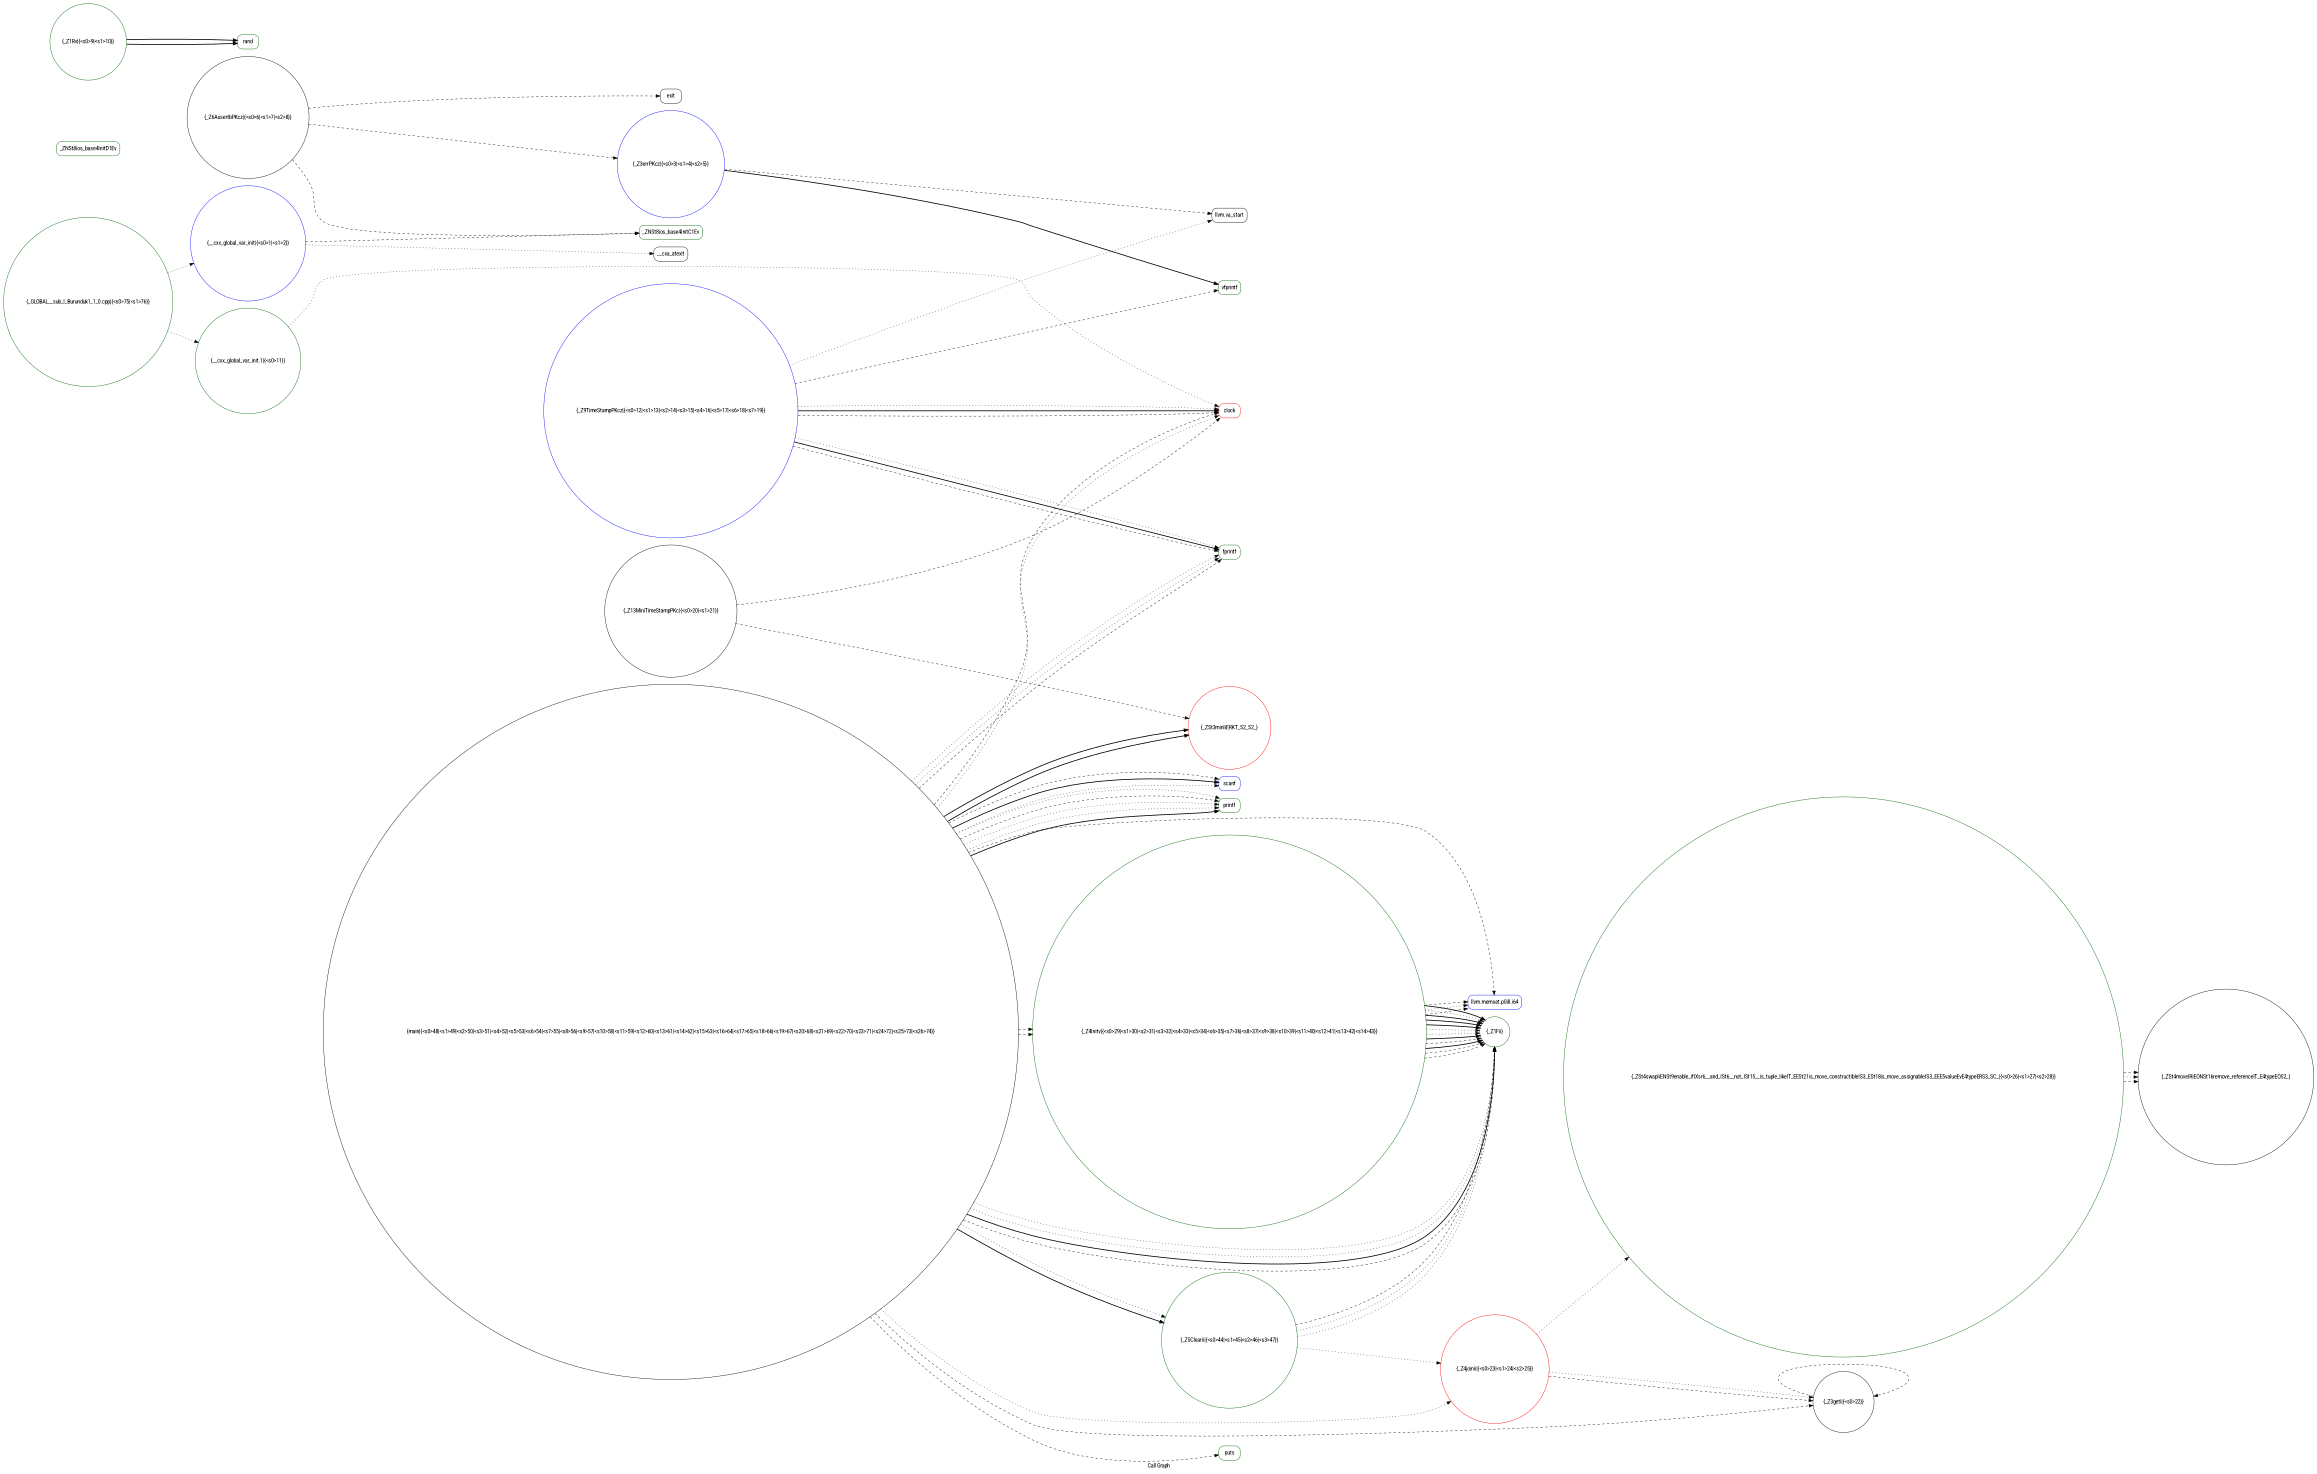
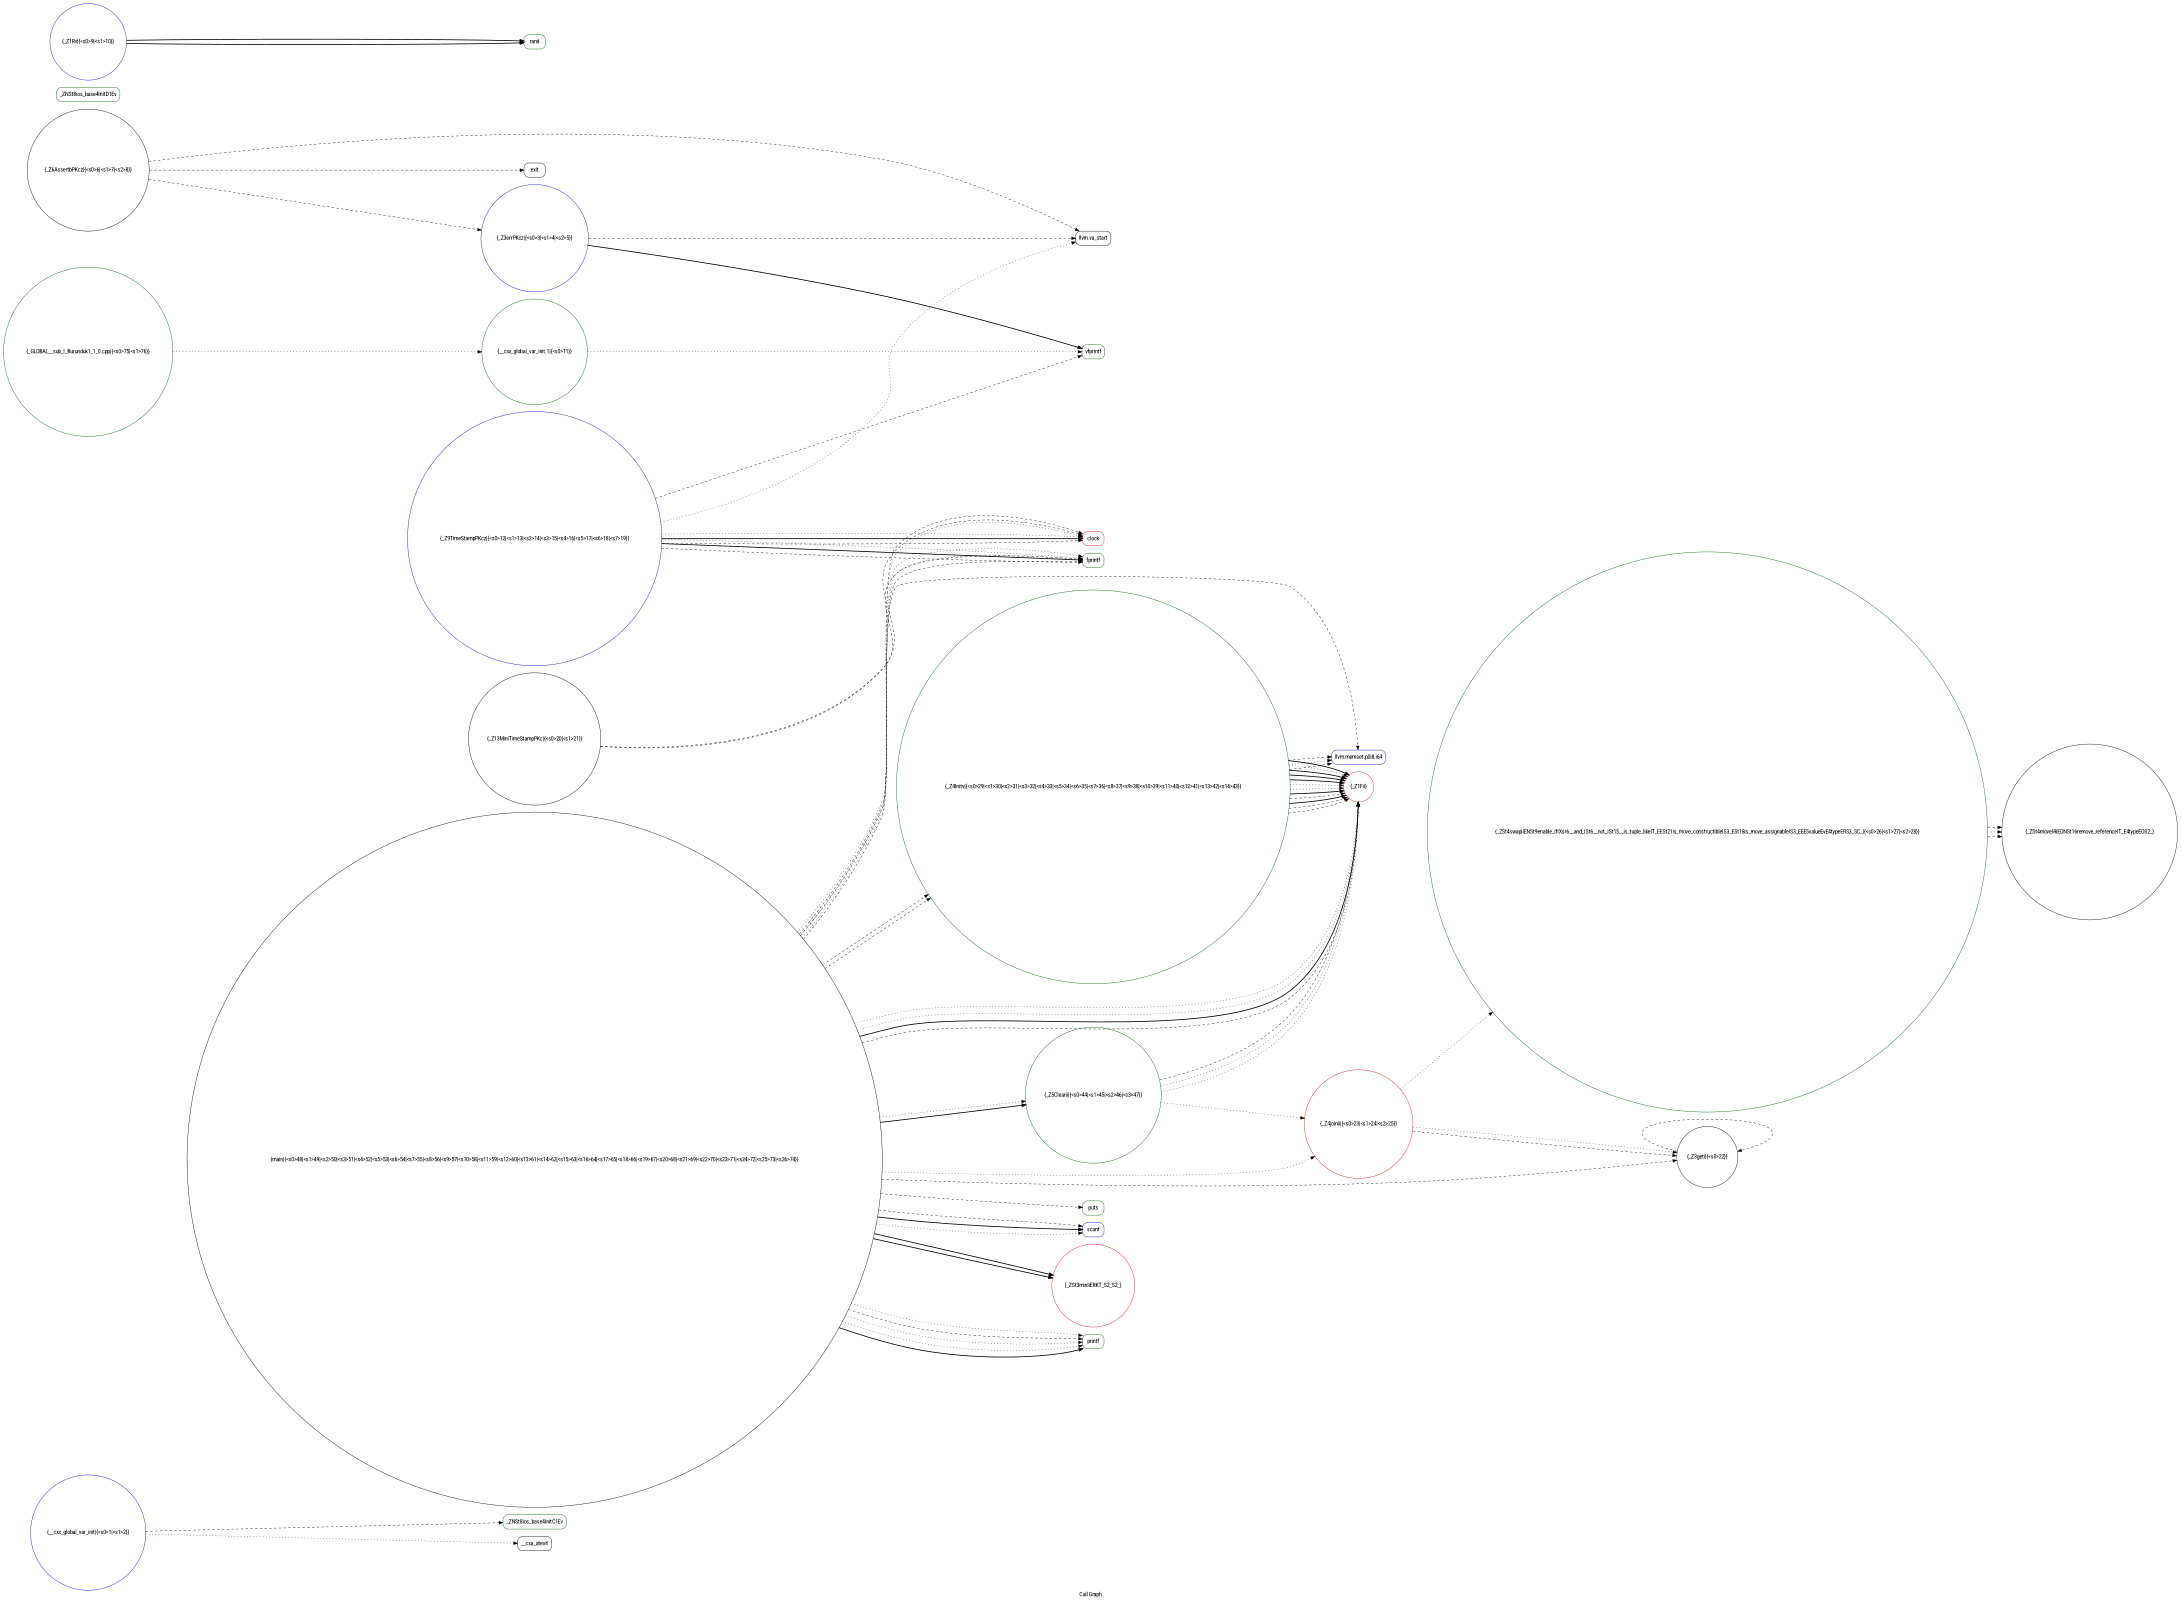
(88, 42) -> (88, 42)
(443, 235) -> (619, 135)
(759, 267) -> (833, 352)
(179, 269) -> none
(961, 669) -> (877, 674)
(1495, 1032) -> (1359, 787)
